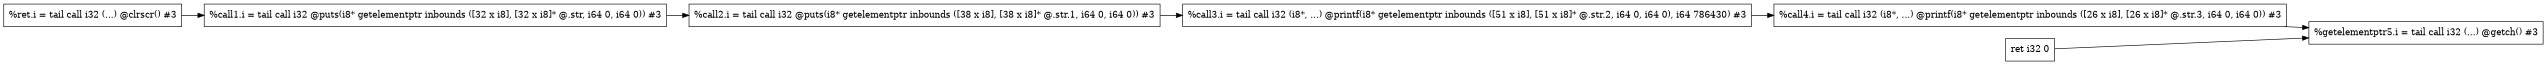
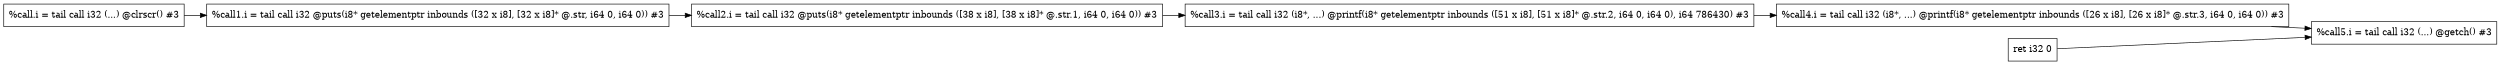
(93, 15) -> (94, 15)
(2426, 33) -> (2404, 33)
